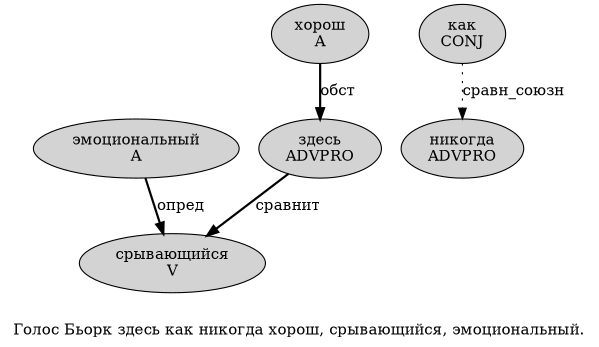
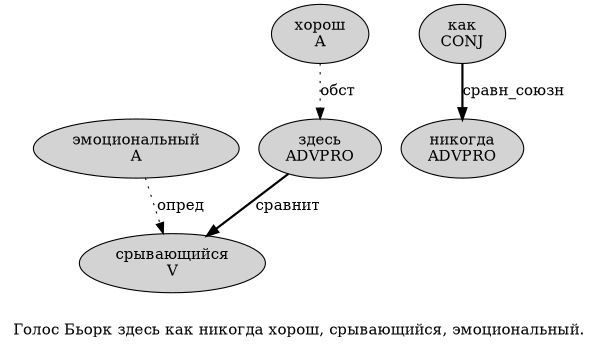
(320, 86) -> (320, 86)
(462, 86) -> (462, 86)
(153, 201) -> (153, 201)
